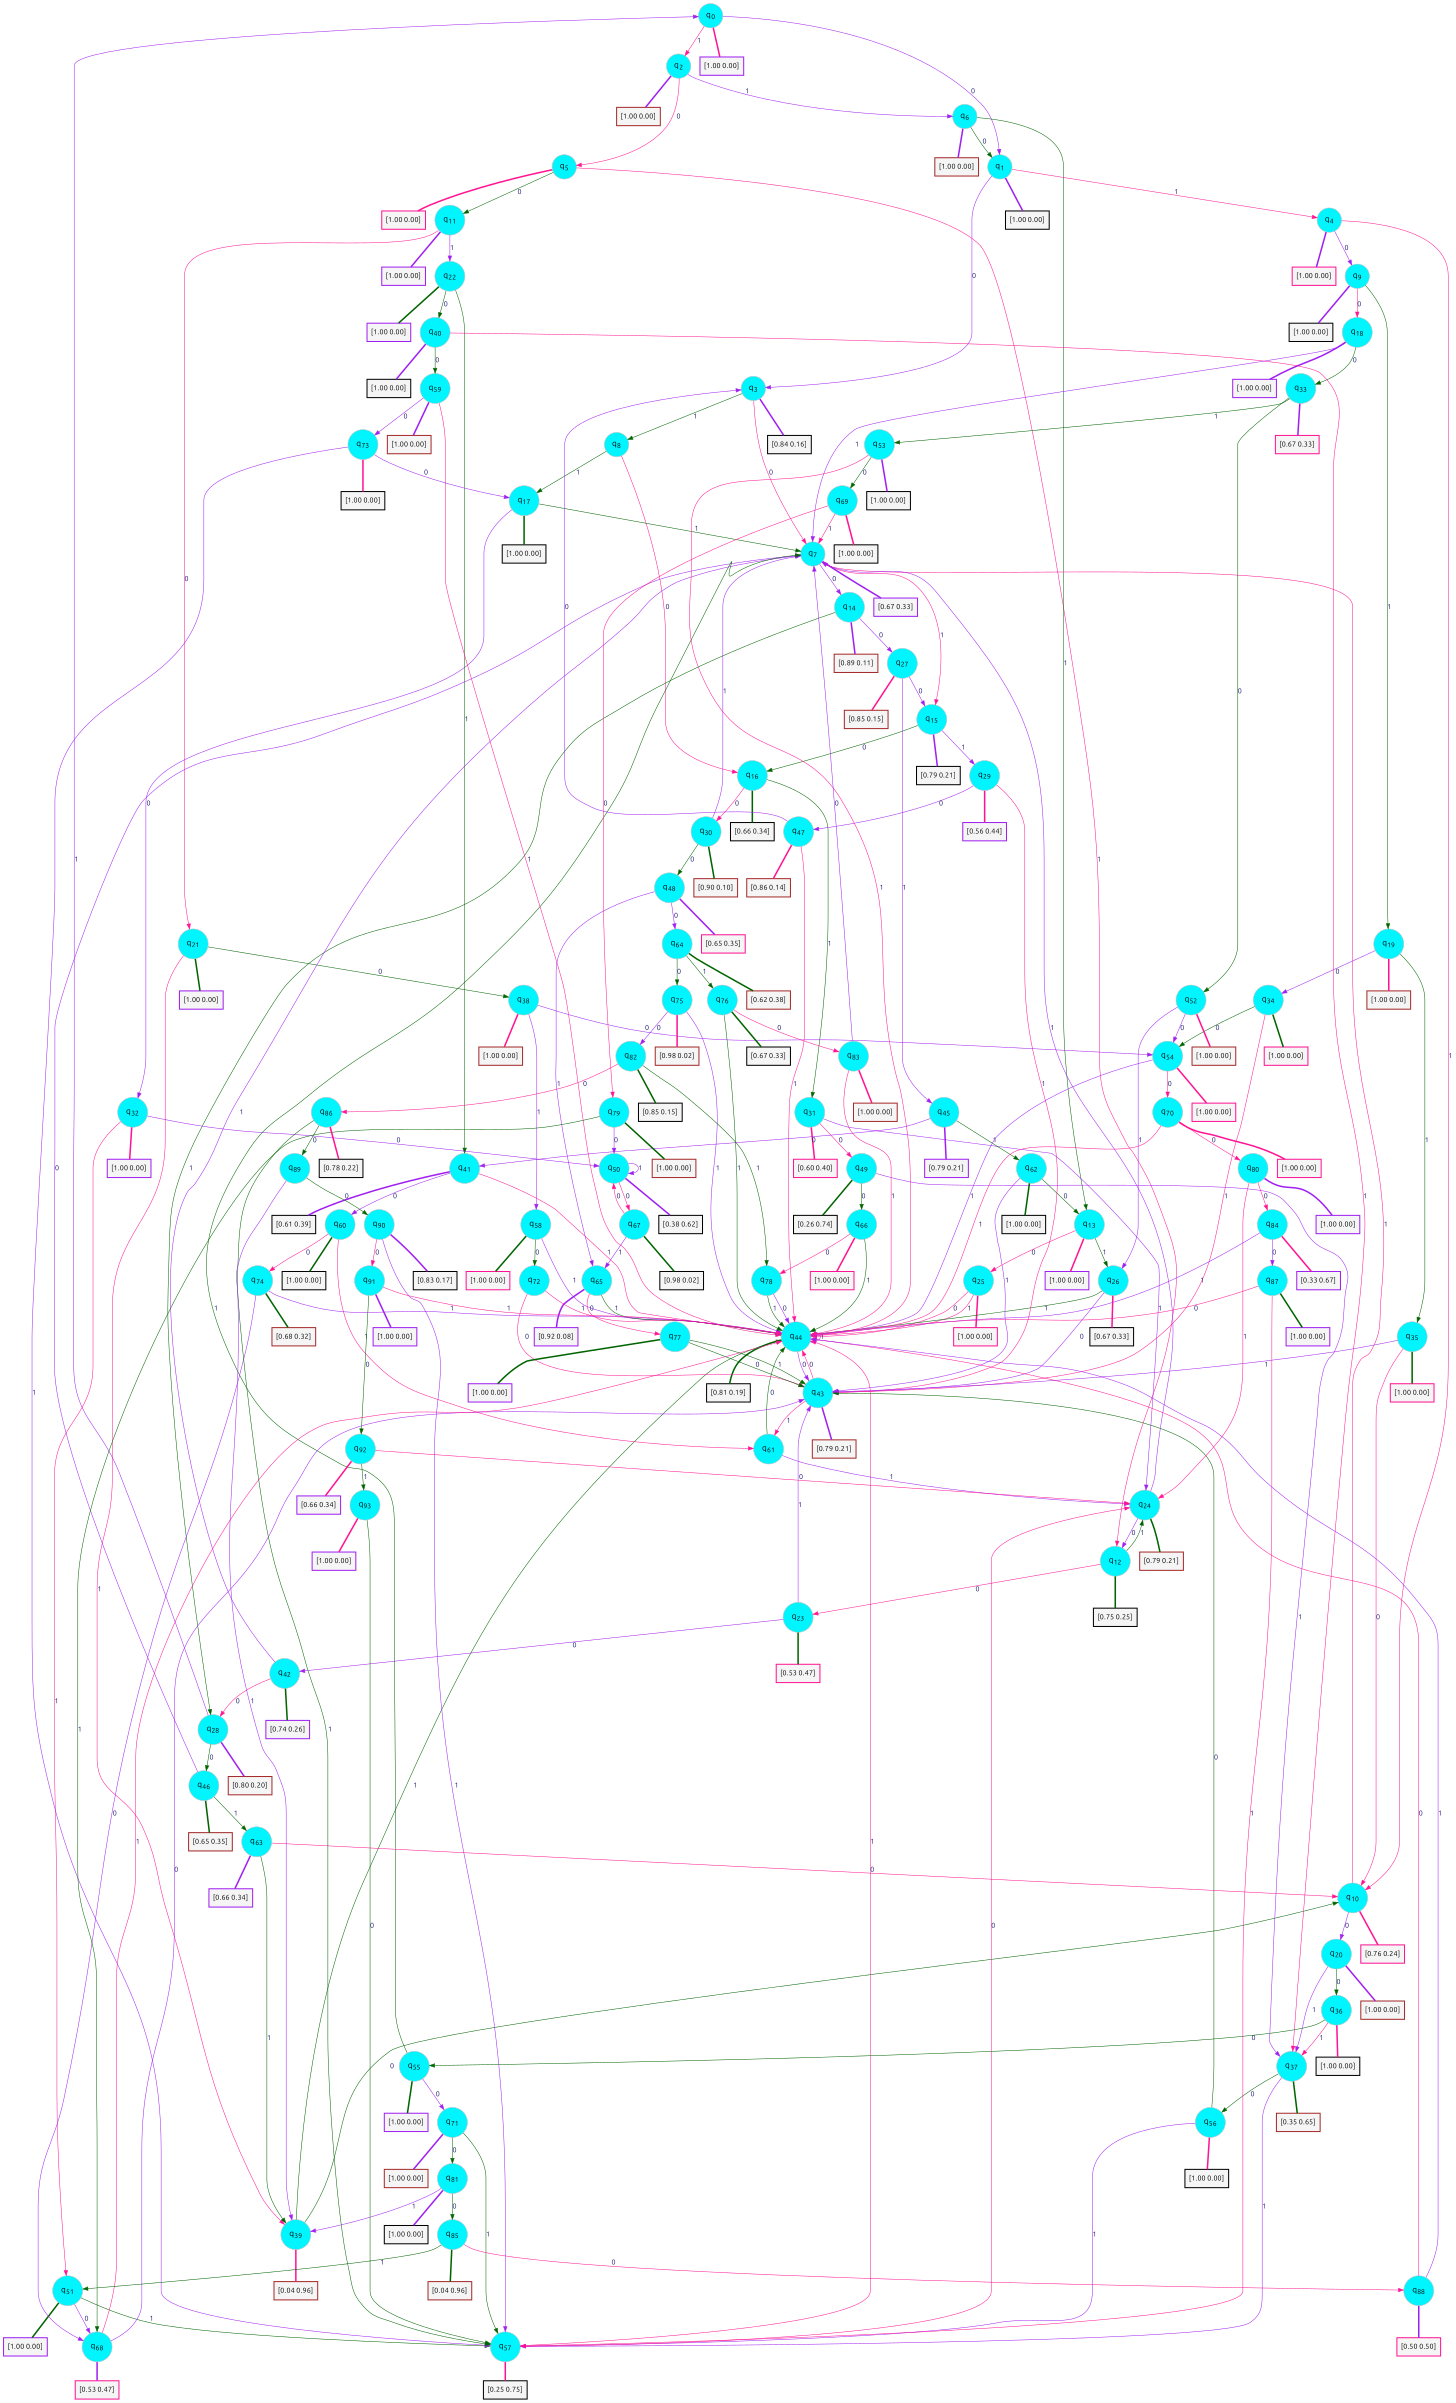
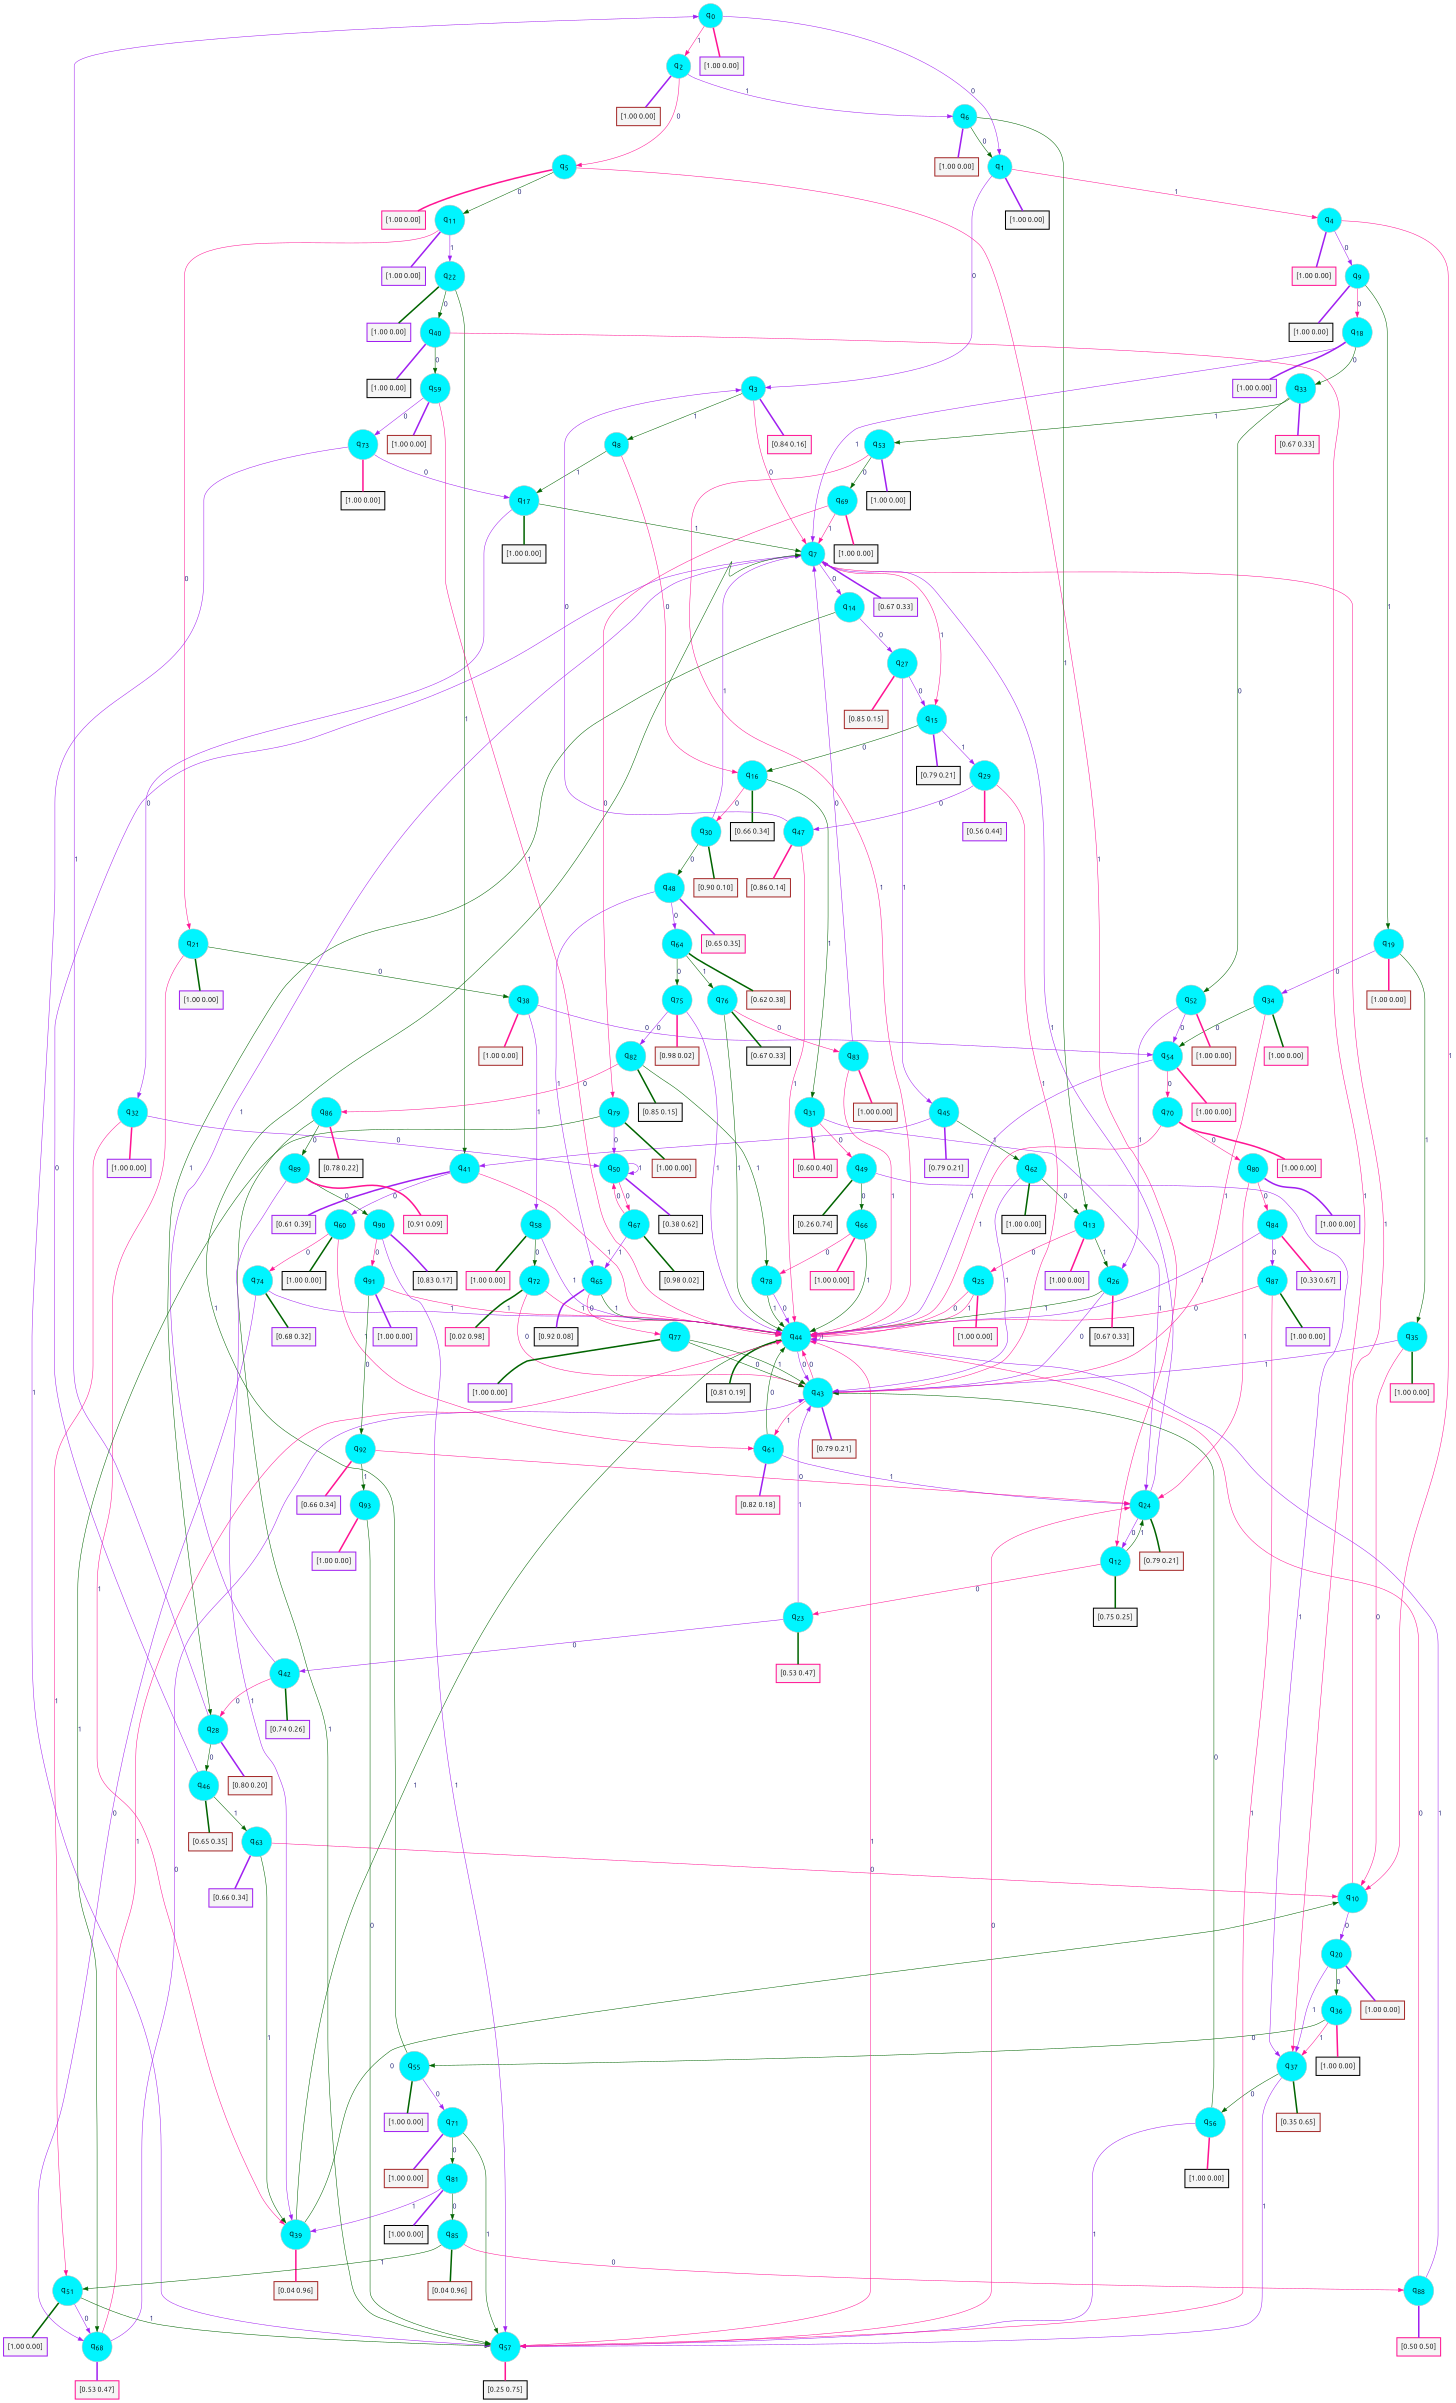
(789, 445) -> (789, 445)
(856, 663) -> none
(294, 1225) -> (294, 1225)
none -> (425, 1225)
(294, 1337) -> (294, 1337)
none -> (467, 1337)
(556, 1337) -> (556, 1337)
none -> (758, 1505)
(1383, 1954) -> none
